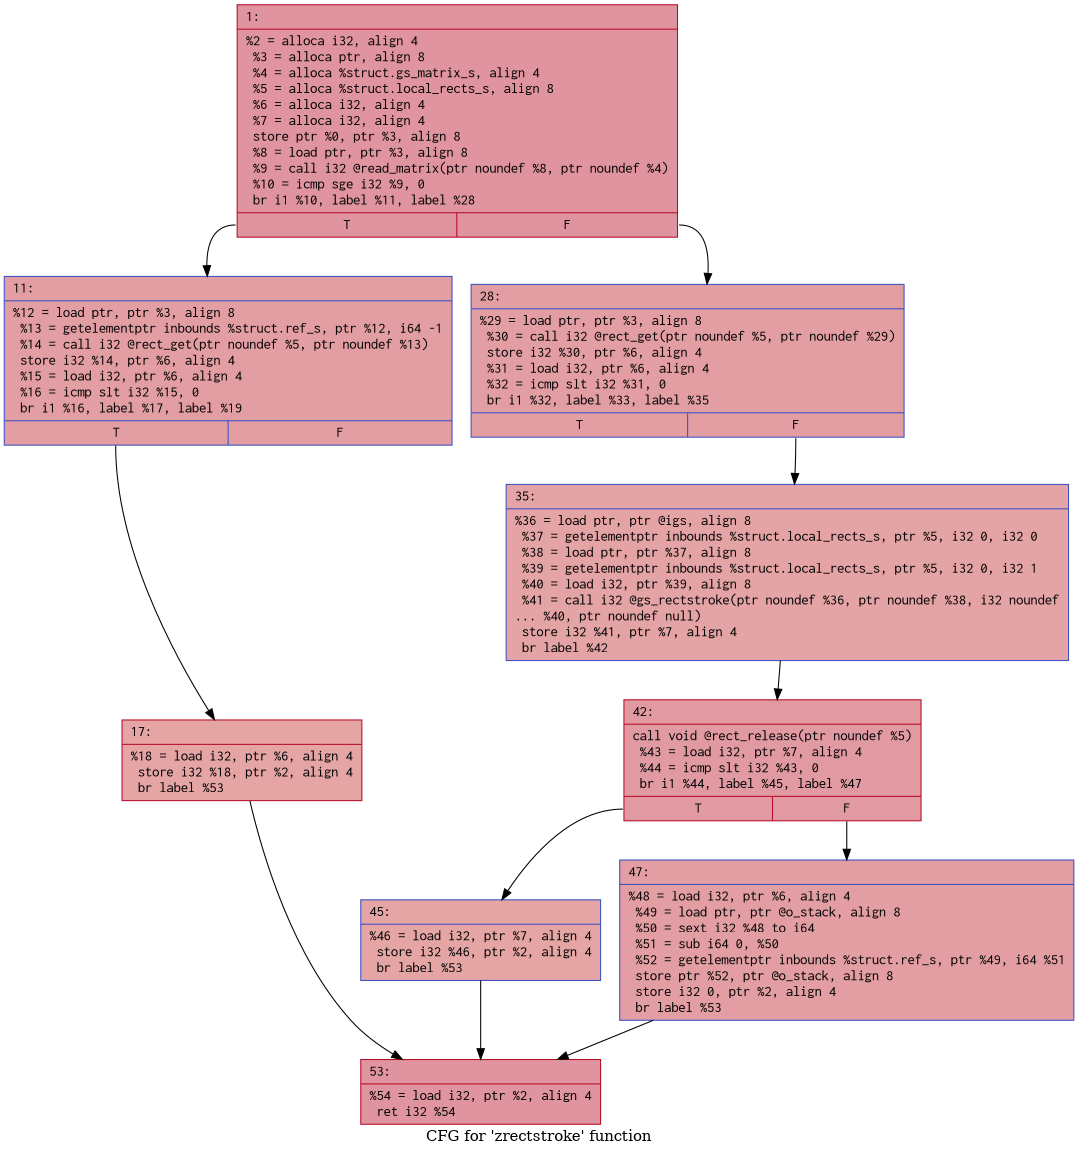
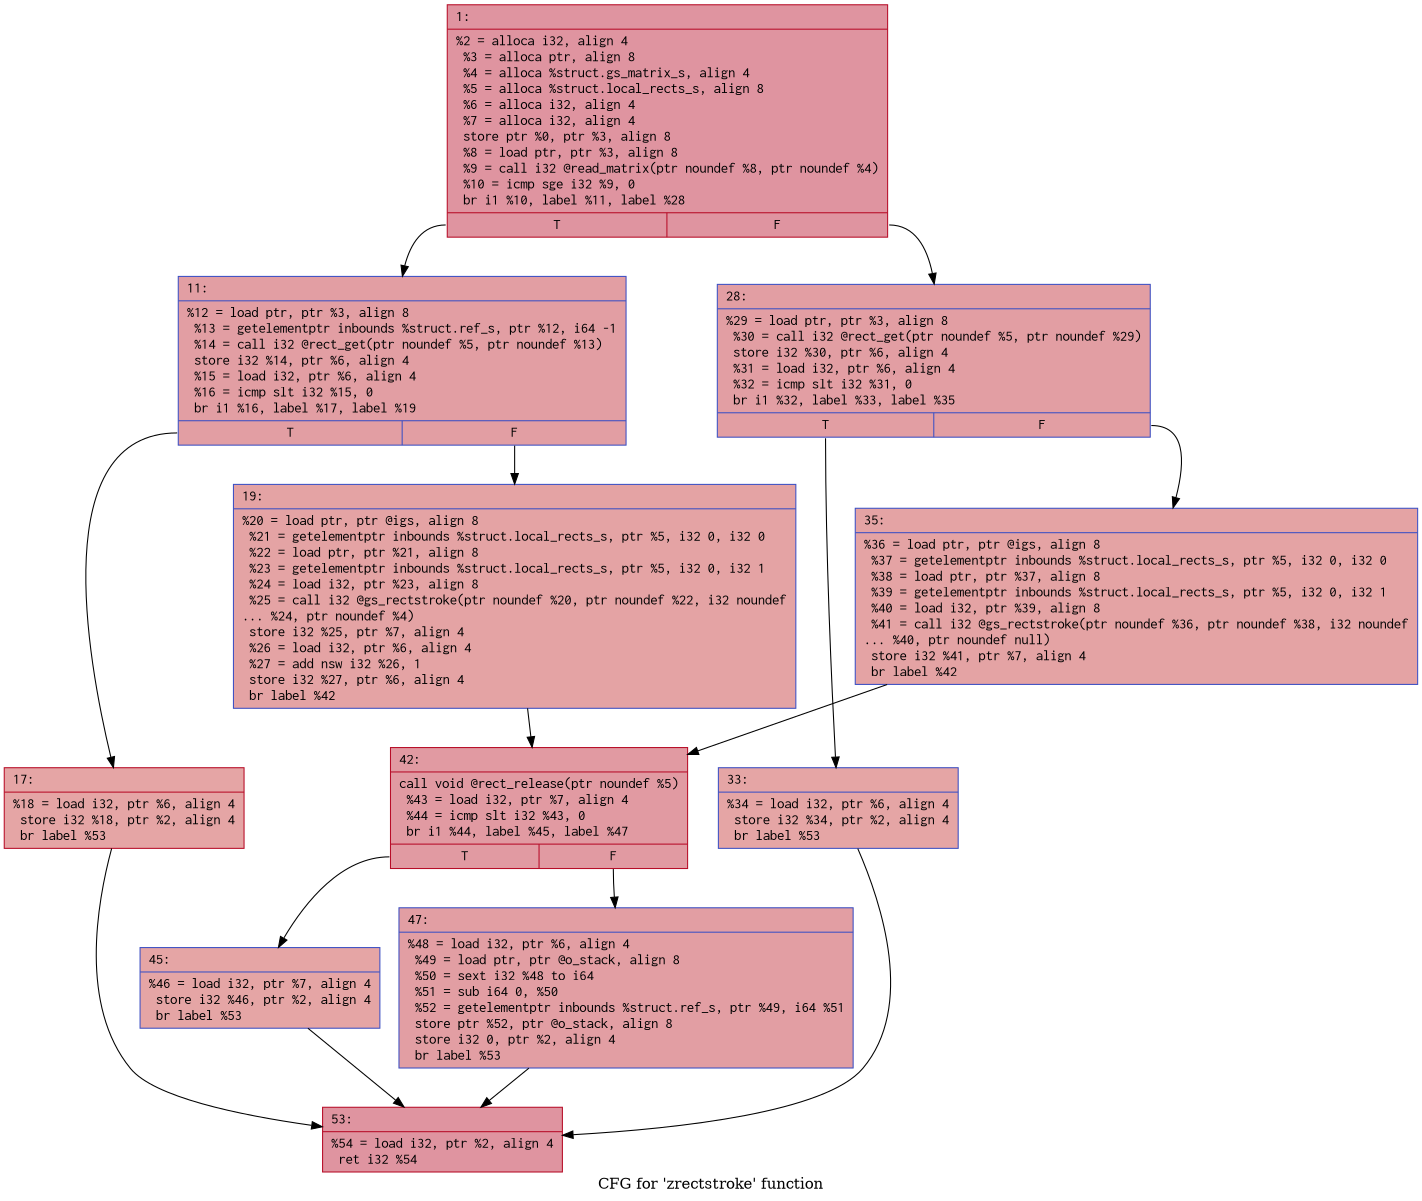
none -> (515, 596)
none -> (838, 808)
